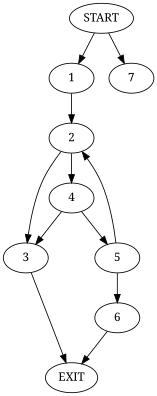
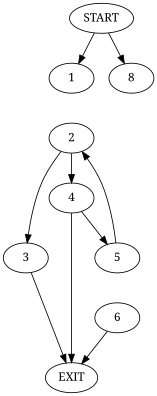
(131, 78) -> (131, 78)
(72, 104) -> none
(51, 225) -> (72, 284)
(117, 284) -> none
